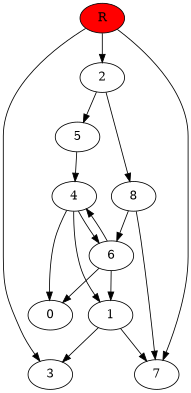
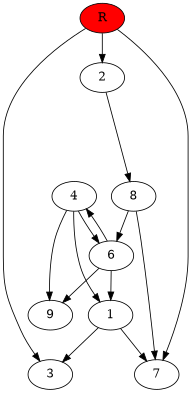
(78, 137) -> none
(50, 315) -> (50, 315)
